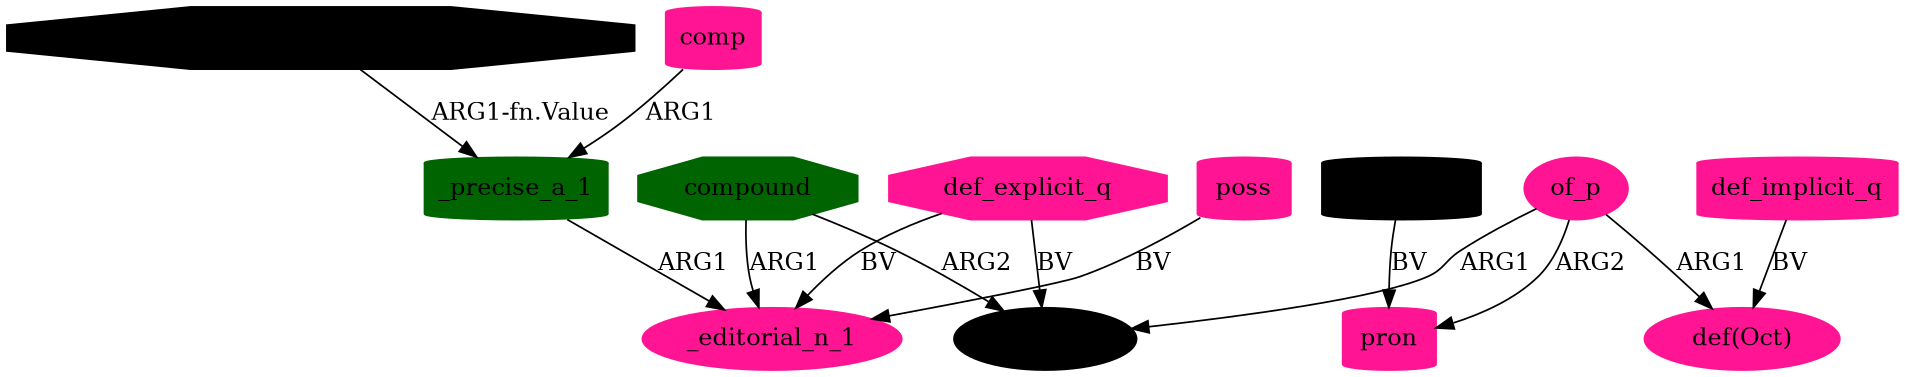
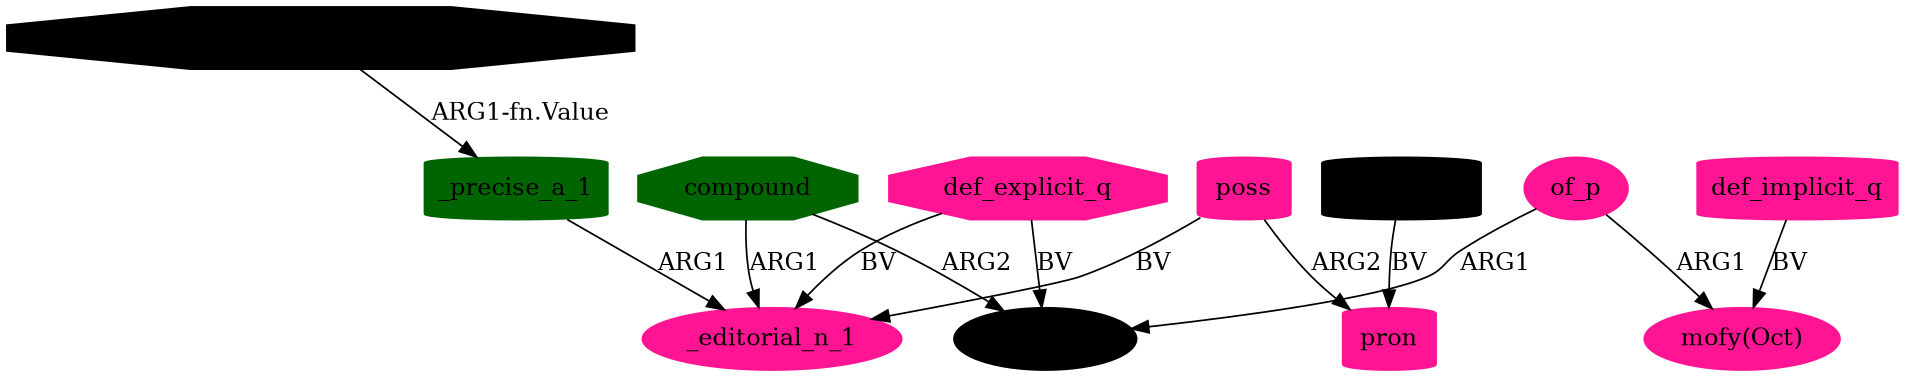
(713, 38) -> none
(1526, 287) -> (1297, 261)
(1742, 339) -> (1742, 339)
